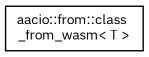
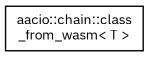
(74, 29) -> (74, 29)
